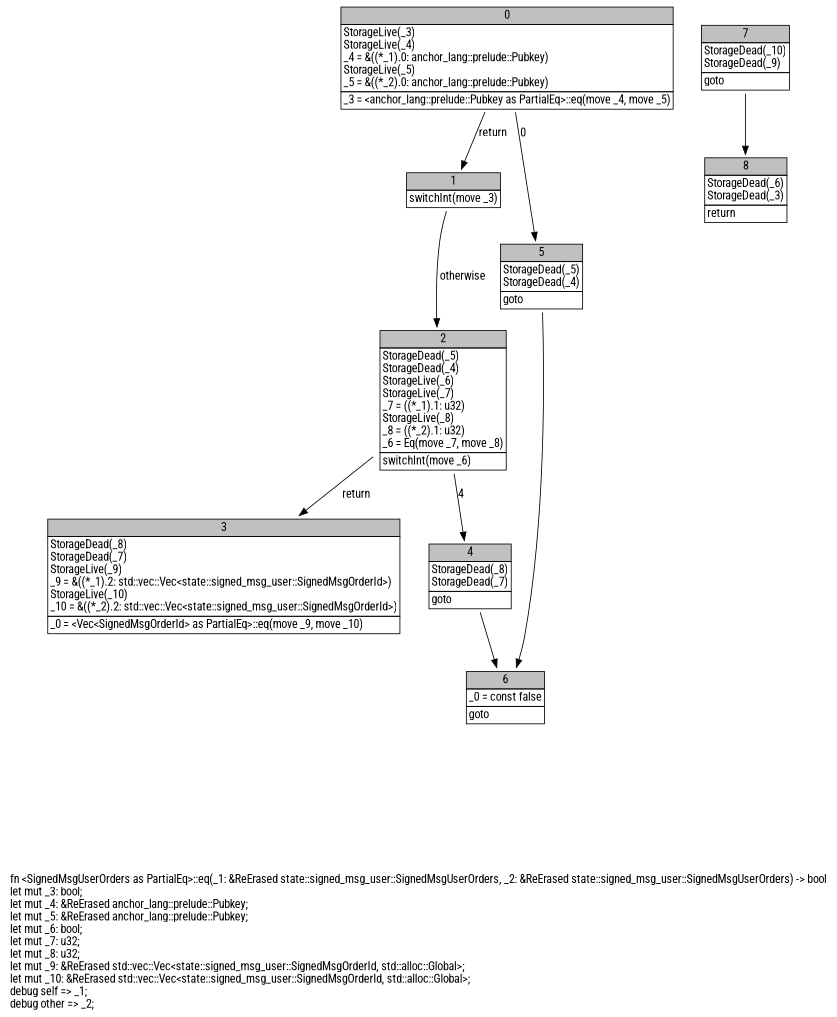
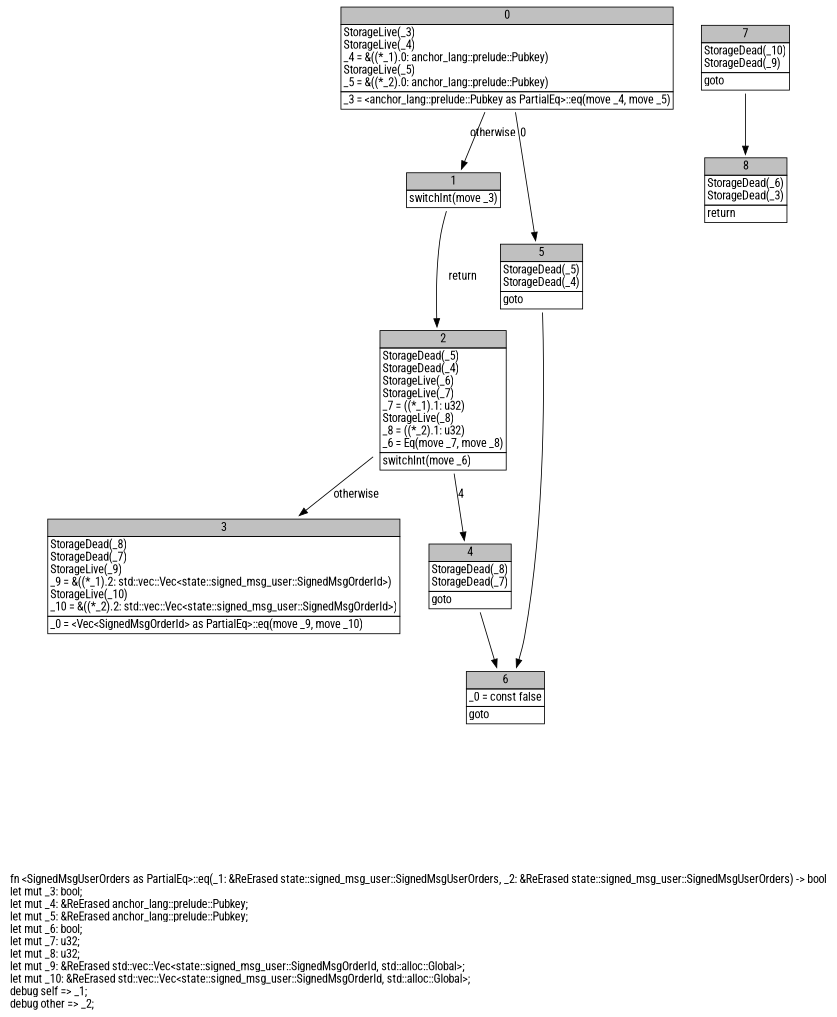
(493, 133) -> (493, 133)
(463, 277) -> (463, 277)
(356, 495) -> (356, 495)
